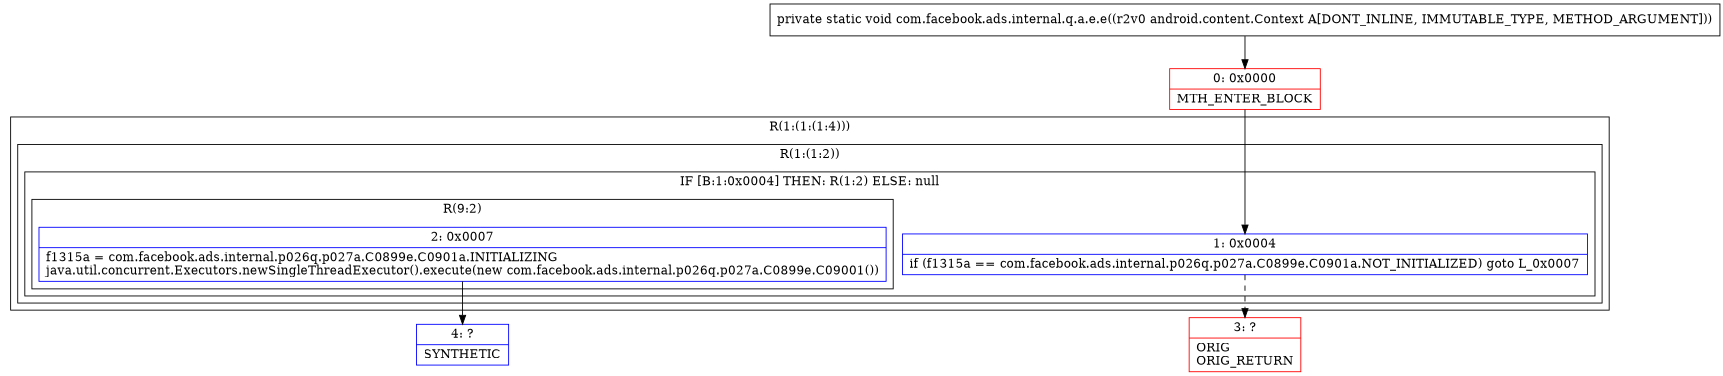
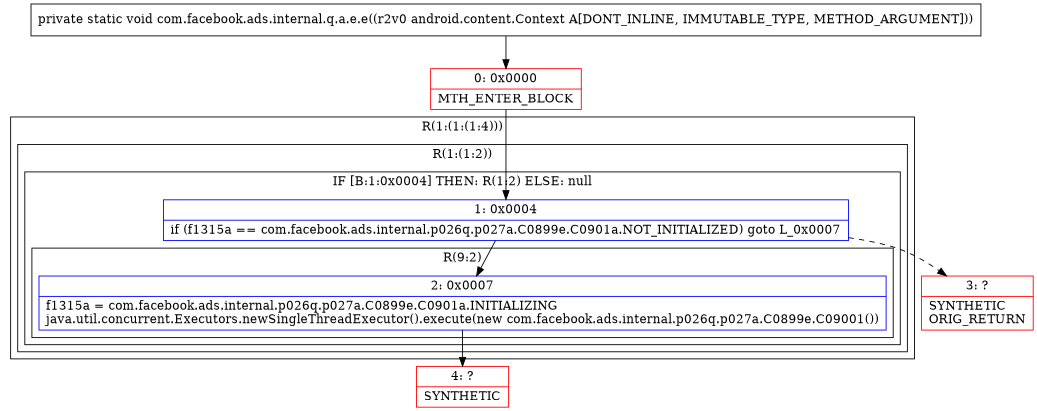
none -> (488, 254)
(463, 345) -> (463, 387)
(1214, 348) -> (968, 306)
